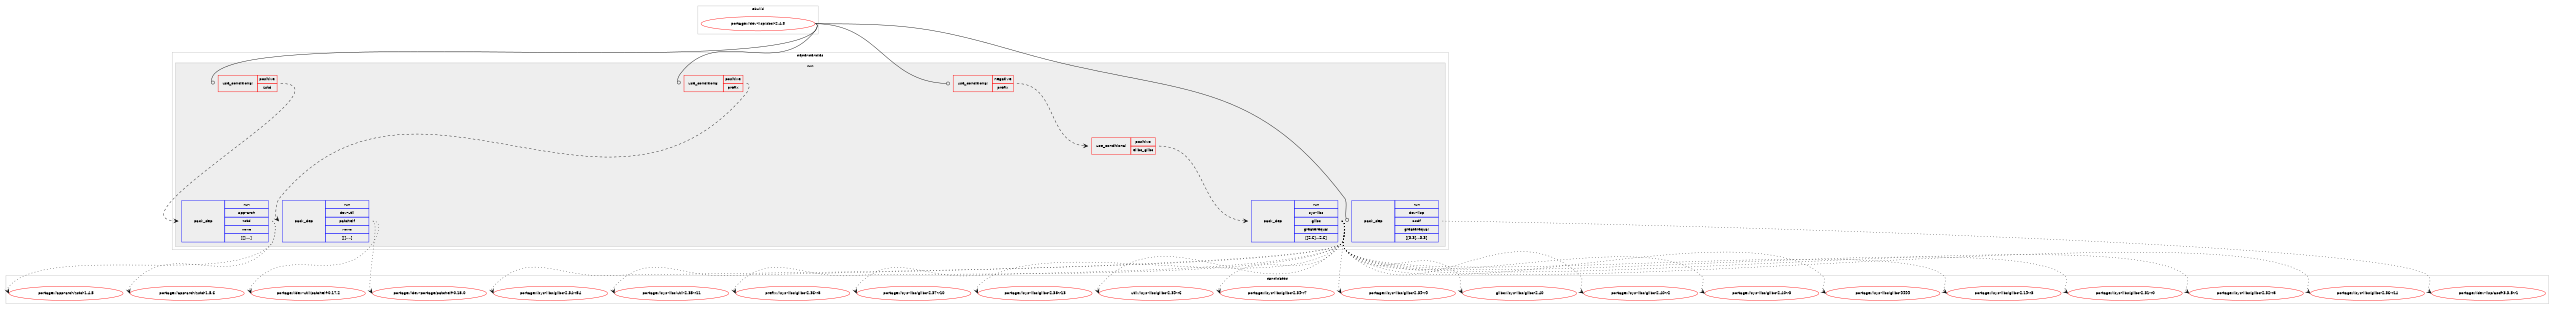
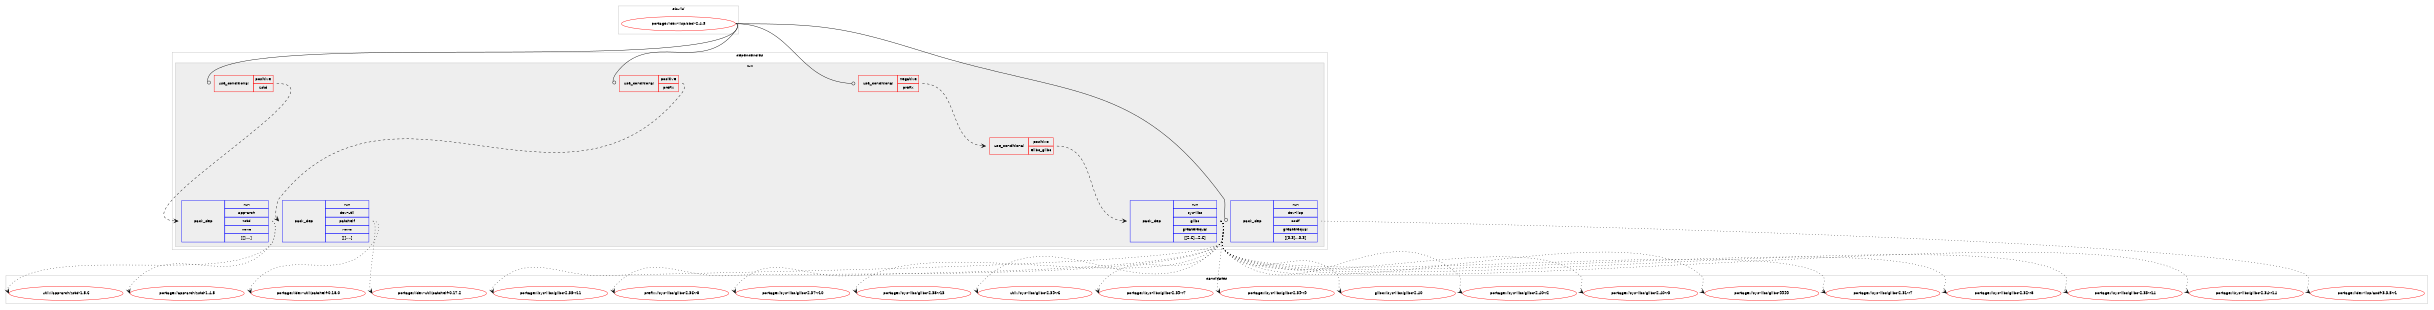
(187, 293) -> (66, 293)
(429, 293) -> (308, 293)
(551, 293) -> (2246, 293)
(672, 293) -> (551, 293)
(2004, 293) -> none
(2125, 293) -> (1883, 293)
(2367, 293) -> (2125, 293)
